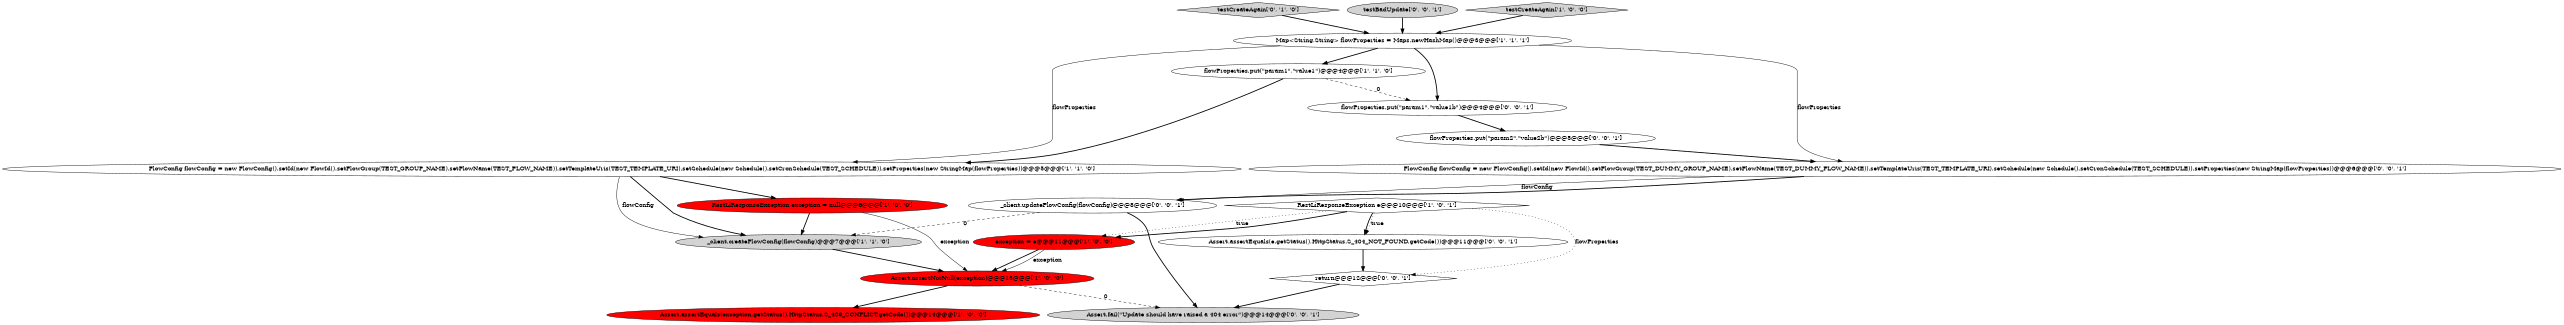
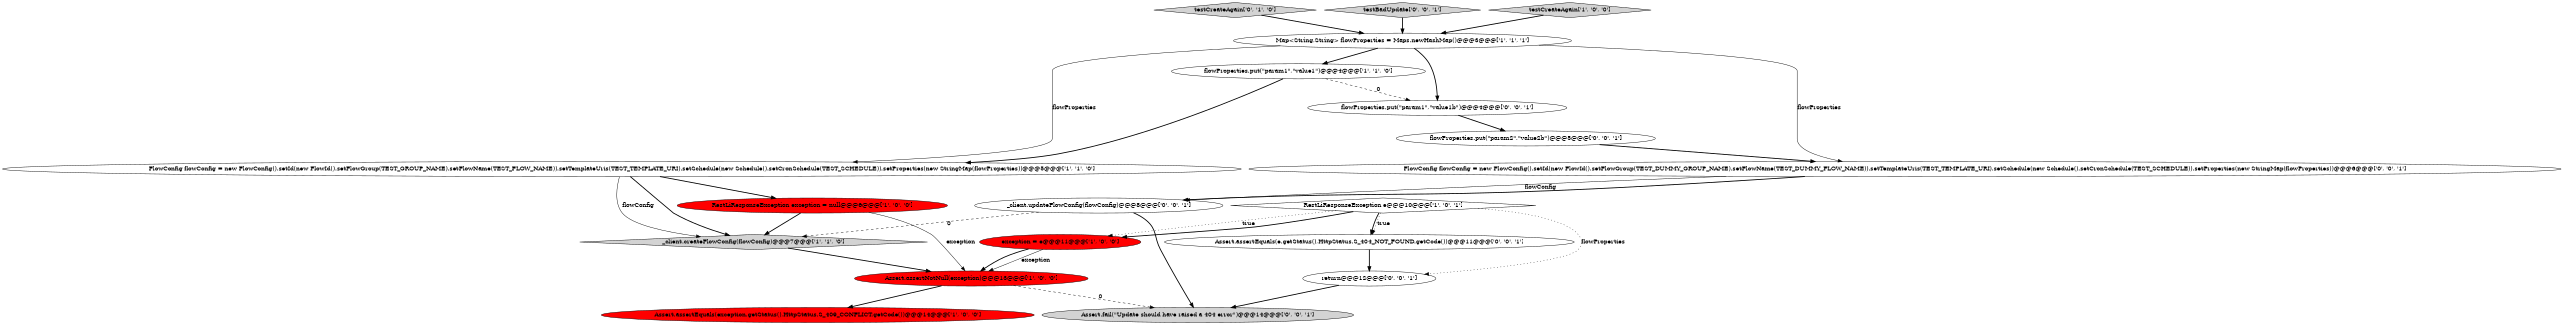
(1402, 10) -> (1402, 10)
(798, 242) -> (754, 242)
(1363, 279) -> (1369, 279)
